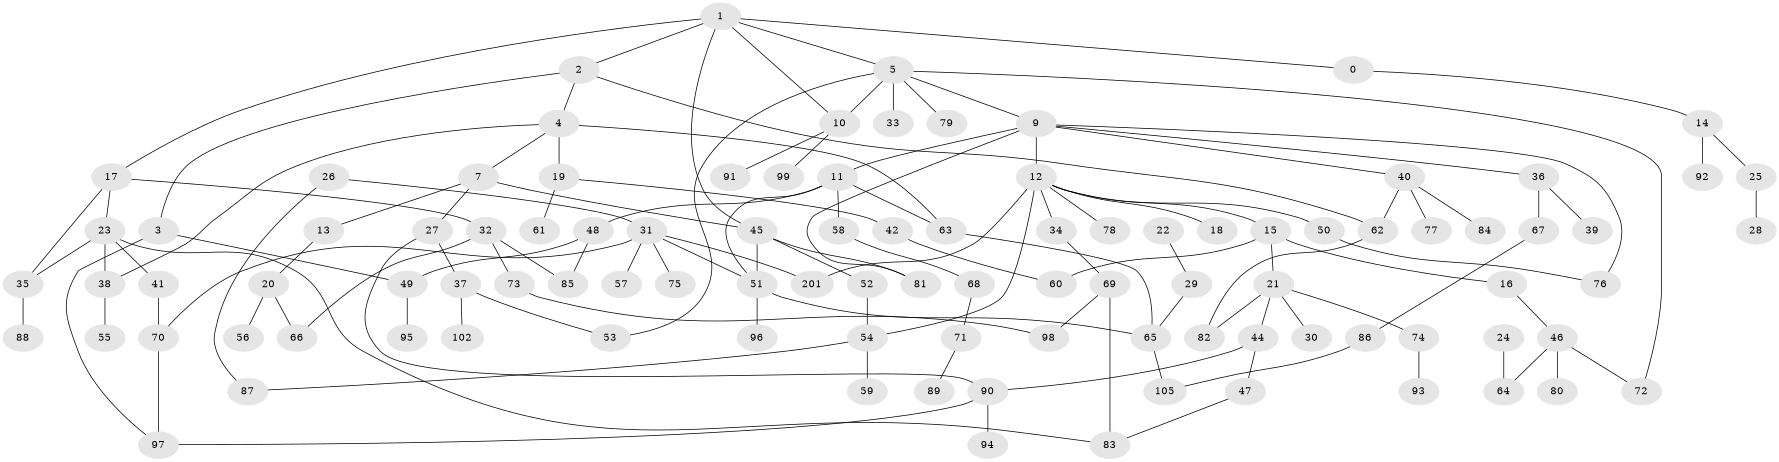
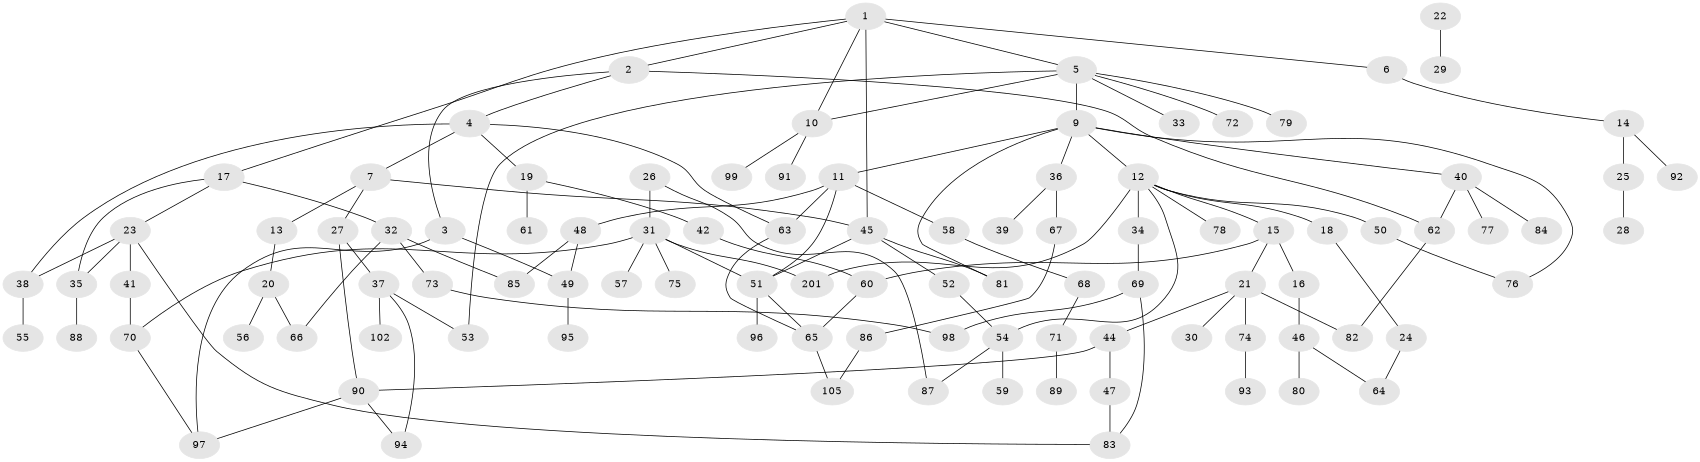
(1353, 70) -> (1387, 70)
none -> (1367, 284)
(1171, 311) -> (840, 311)
none -> (414, 361)
(1599, 365) -> none
